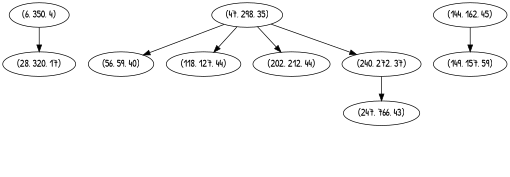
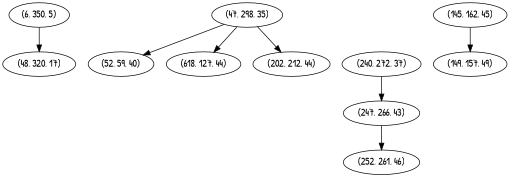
(39, 15) -> (39, 15)
(470, 15) -> (470, 15)
(311, 38) -> none
(39, 64) -> (39, 64)
(121, 64) -> (121, 64)
(204, 64) -> (204, 64)
(470, 64) -> (470, 64)
(382, 113) -> (382, 113)
none -> (382, 162)
